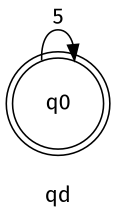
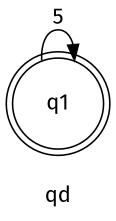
(58, 104) -> (58, 104)
